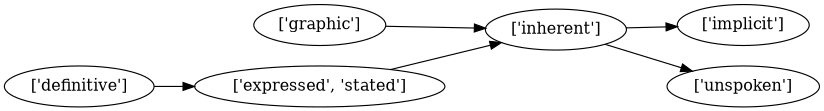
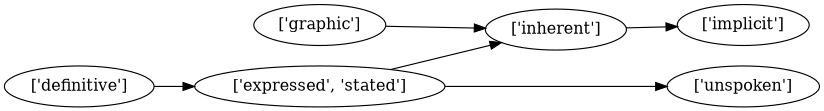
(643, 56) -> (550, 86)
